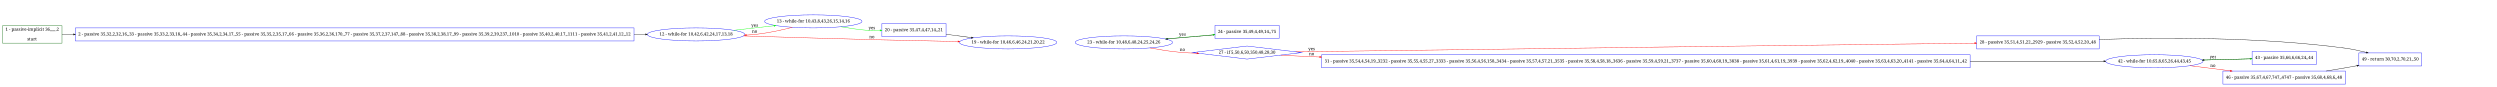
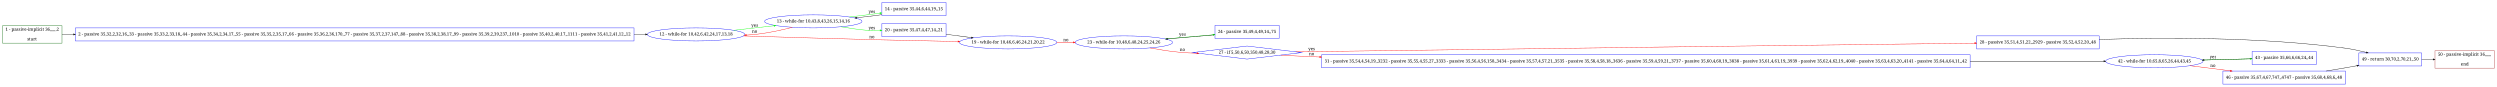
none -> (914, 9)
none -> (1065, 42)
none -> (2465, 59)
